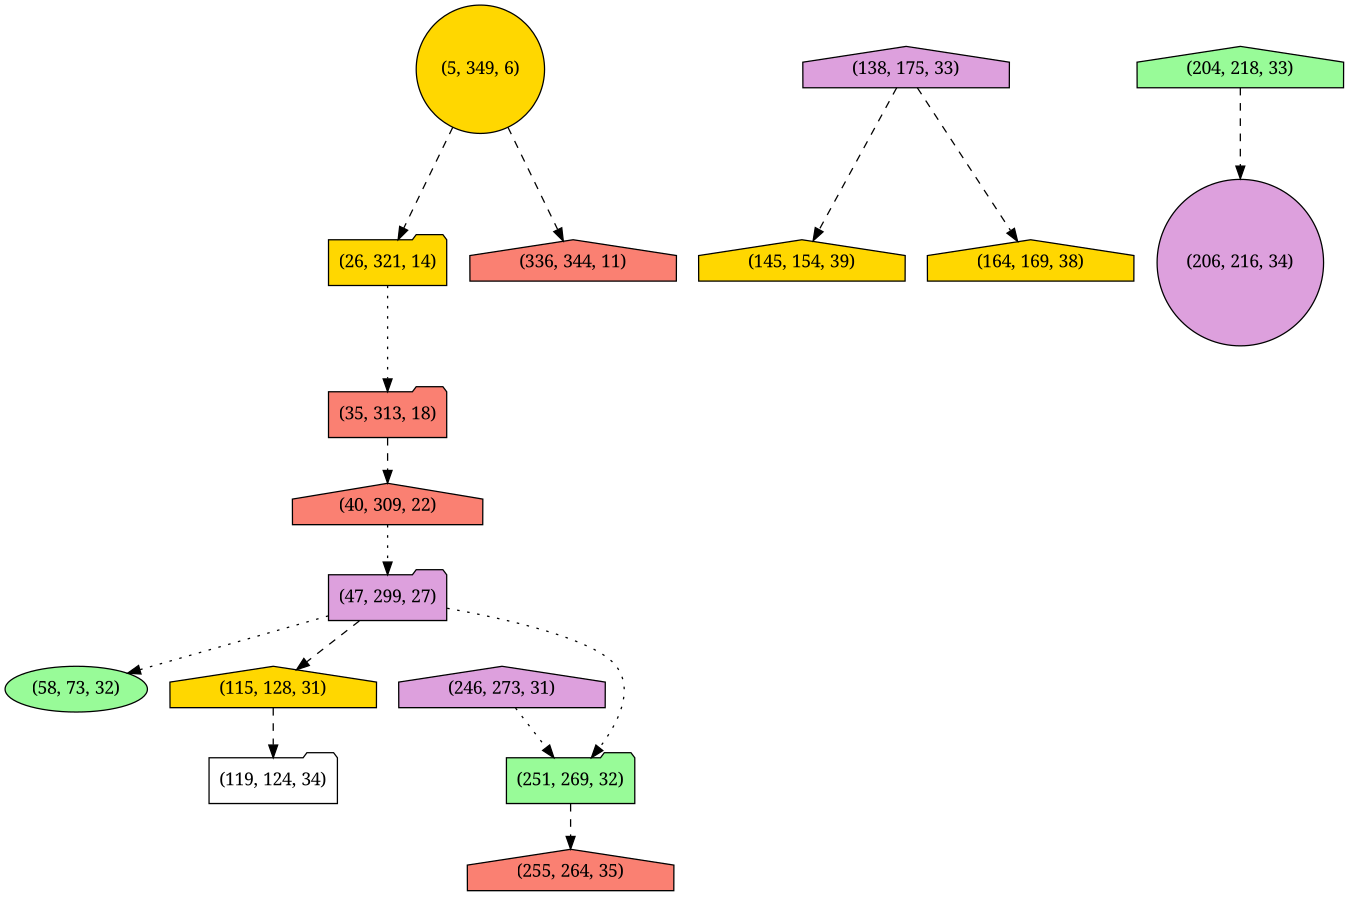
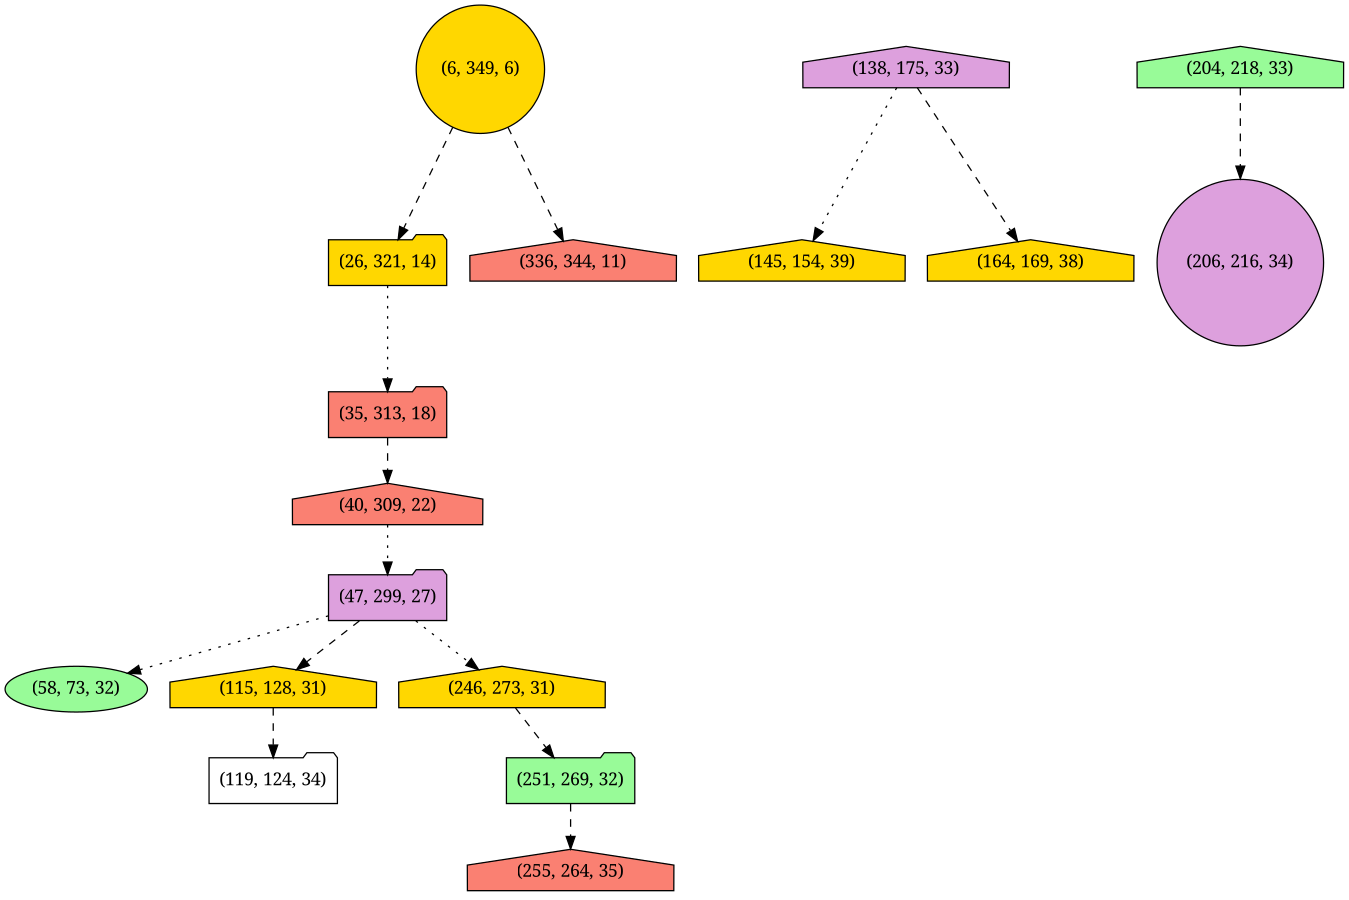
(480, 69) -> (480, 69)
(858, 158) -> (858, 158)
(578, 642) -> (442, 641)
(502, 689) -> (502, 689)
(531, 728) -> (531, 728)
